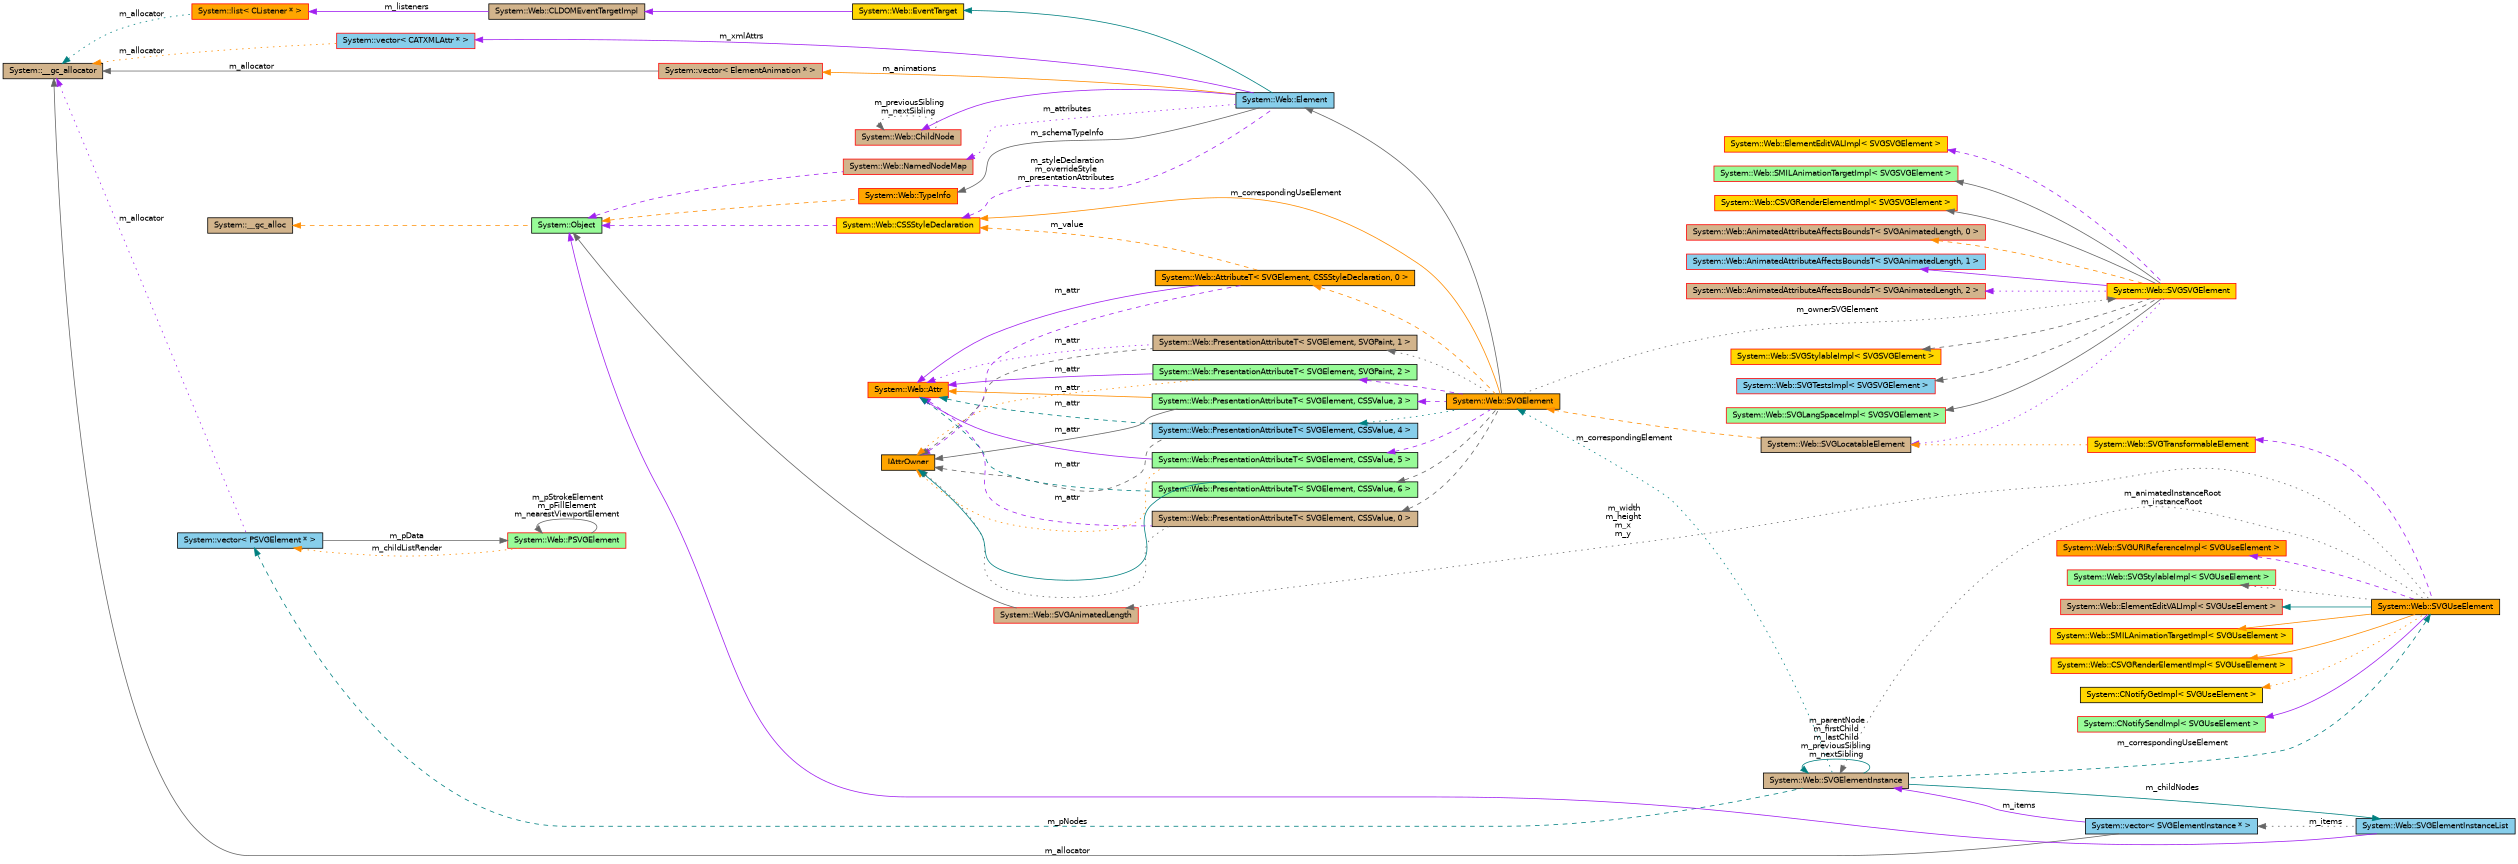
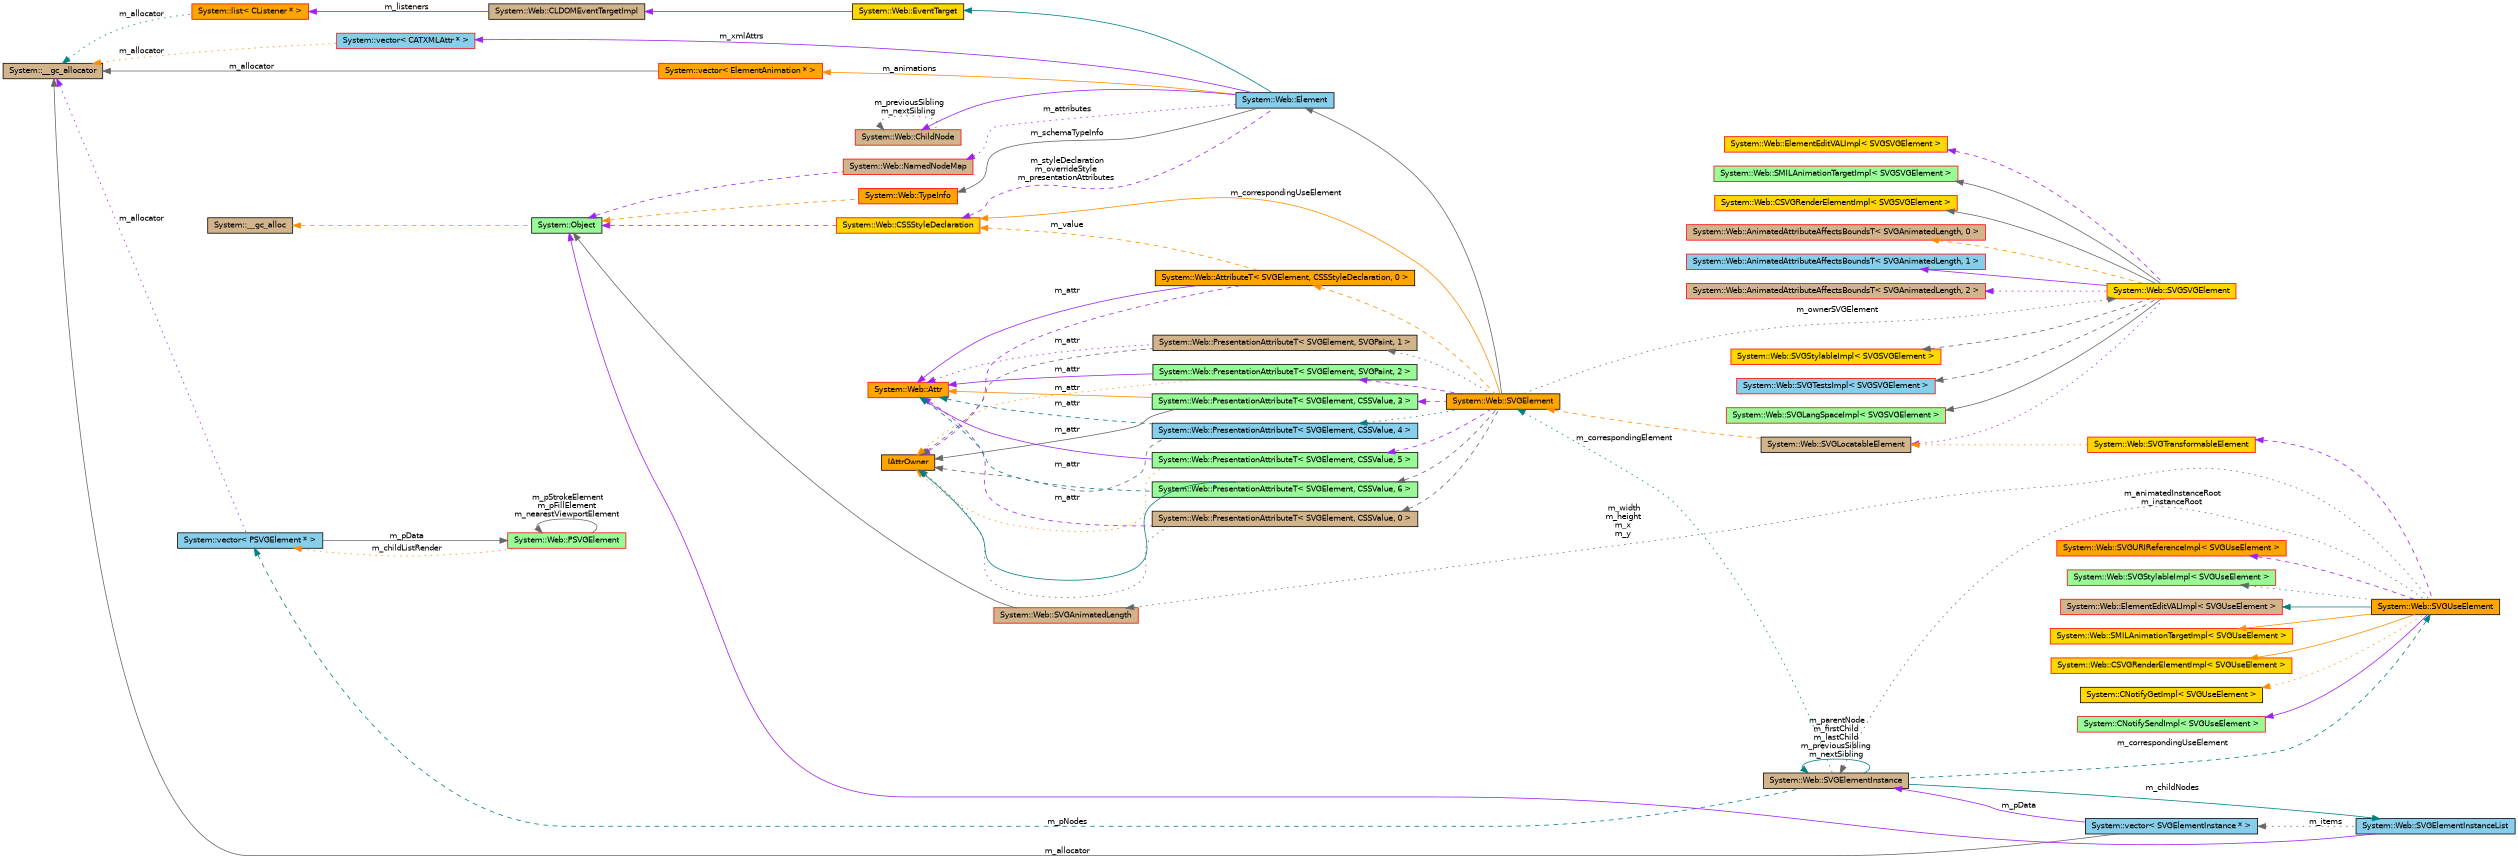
(741, 71) -> (741, 71)
(2018, 806) -> (2018, 806)
